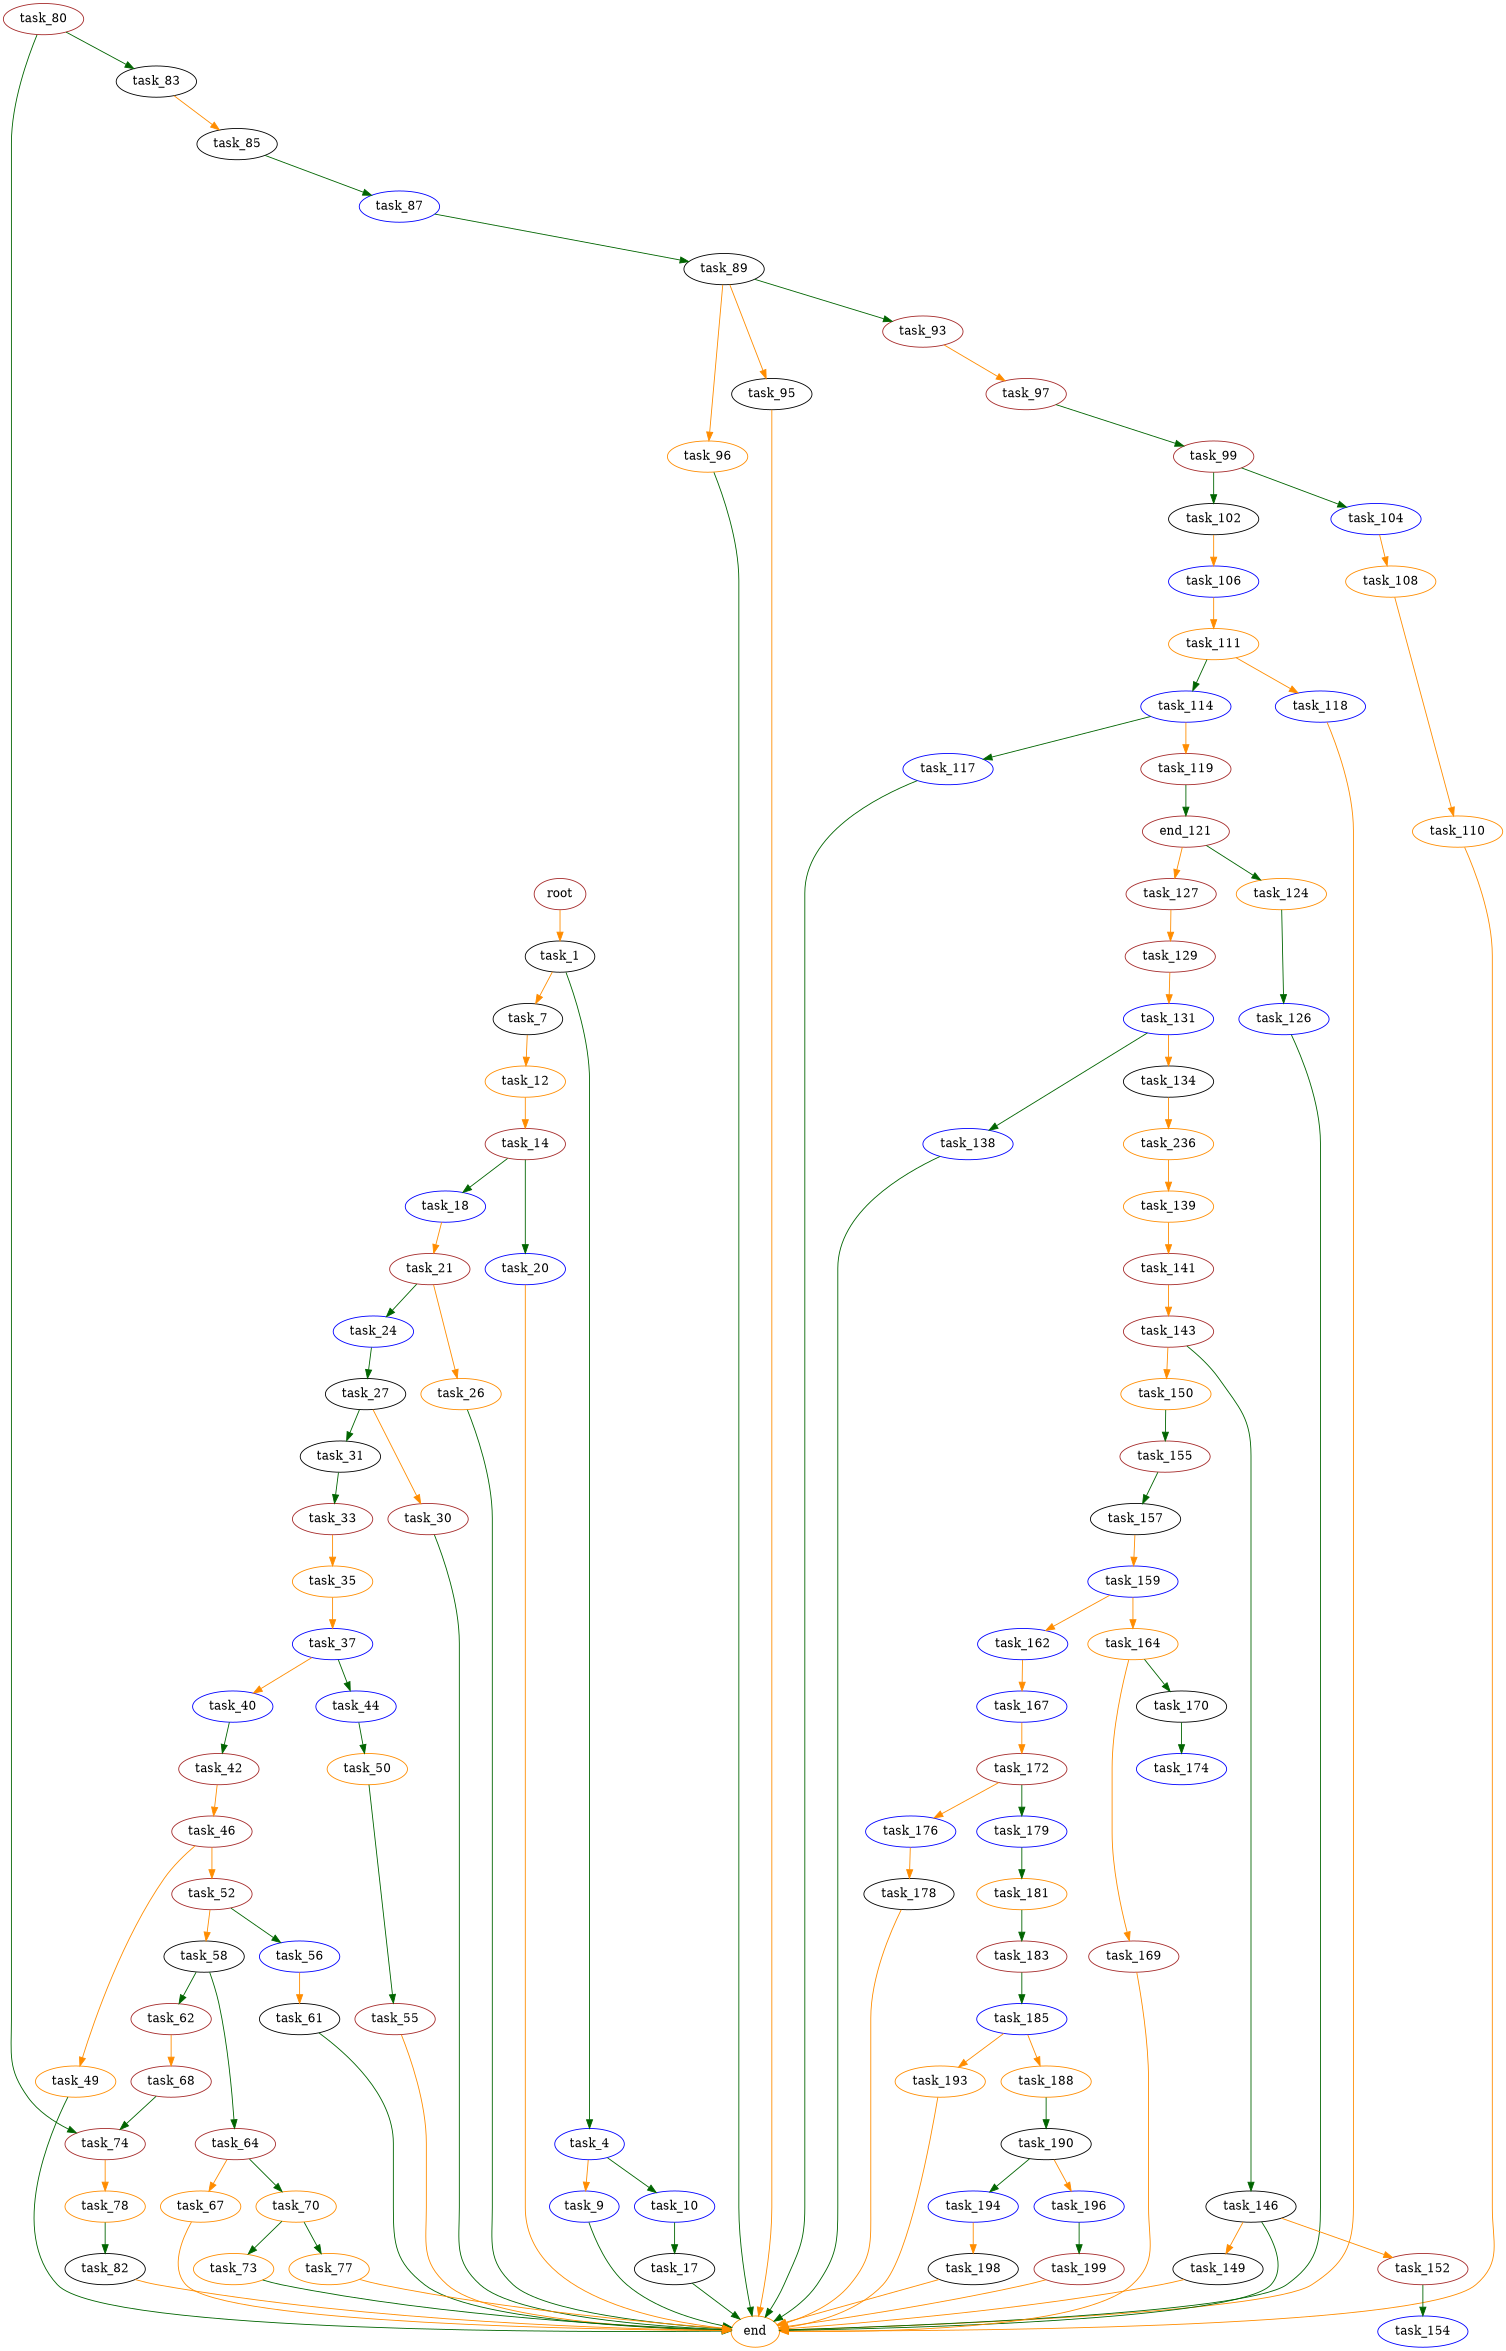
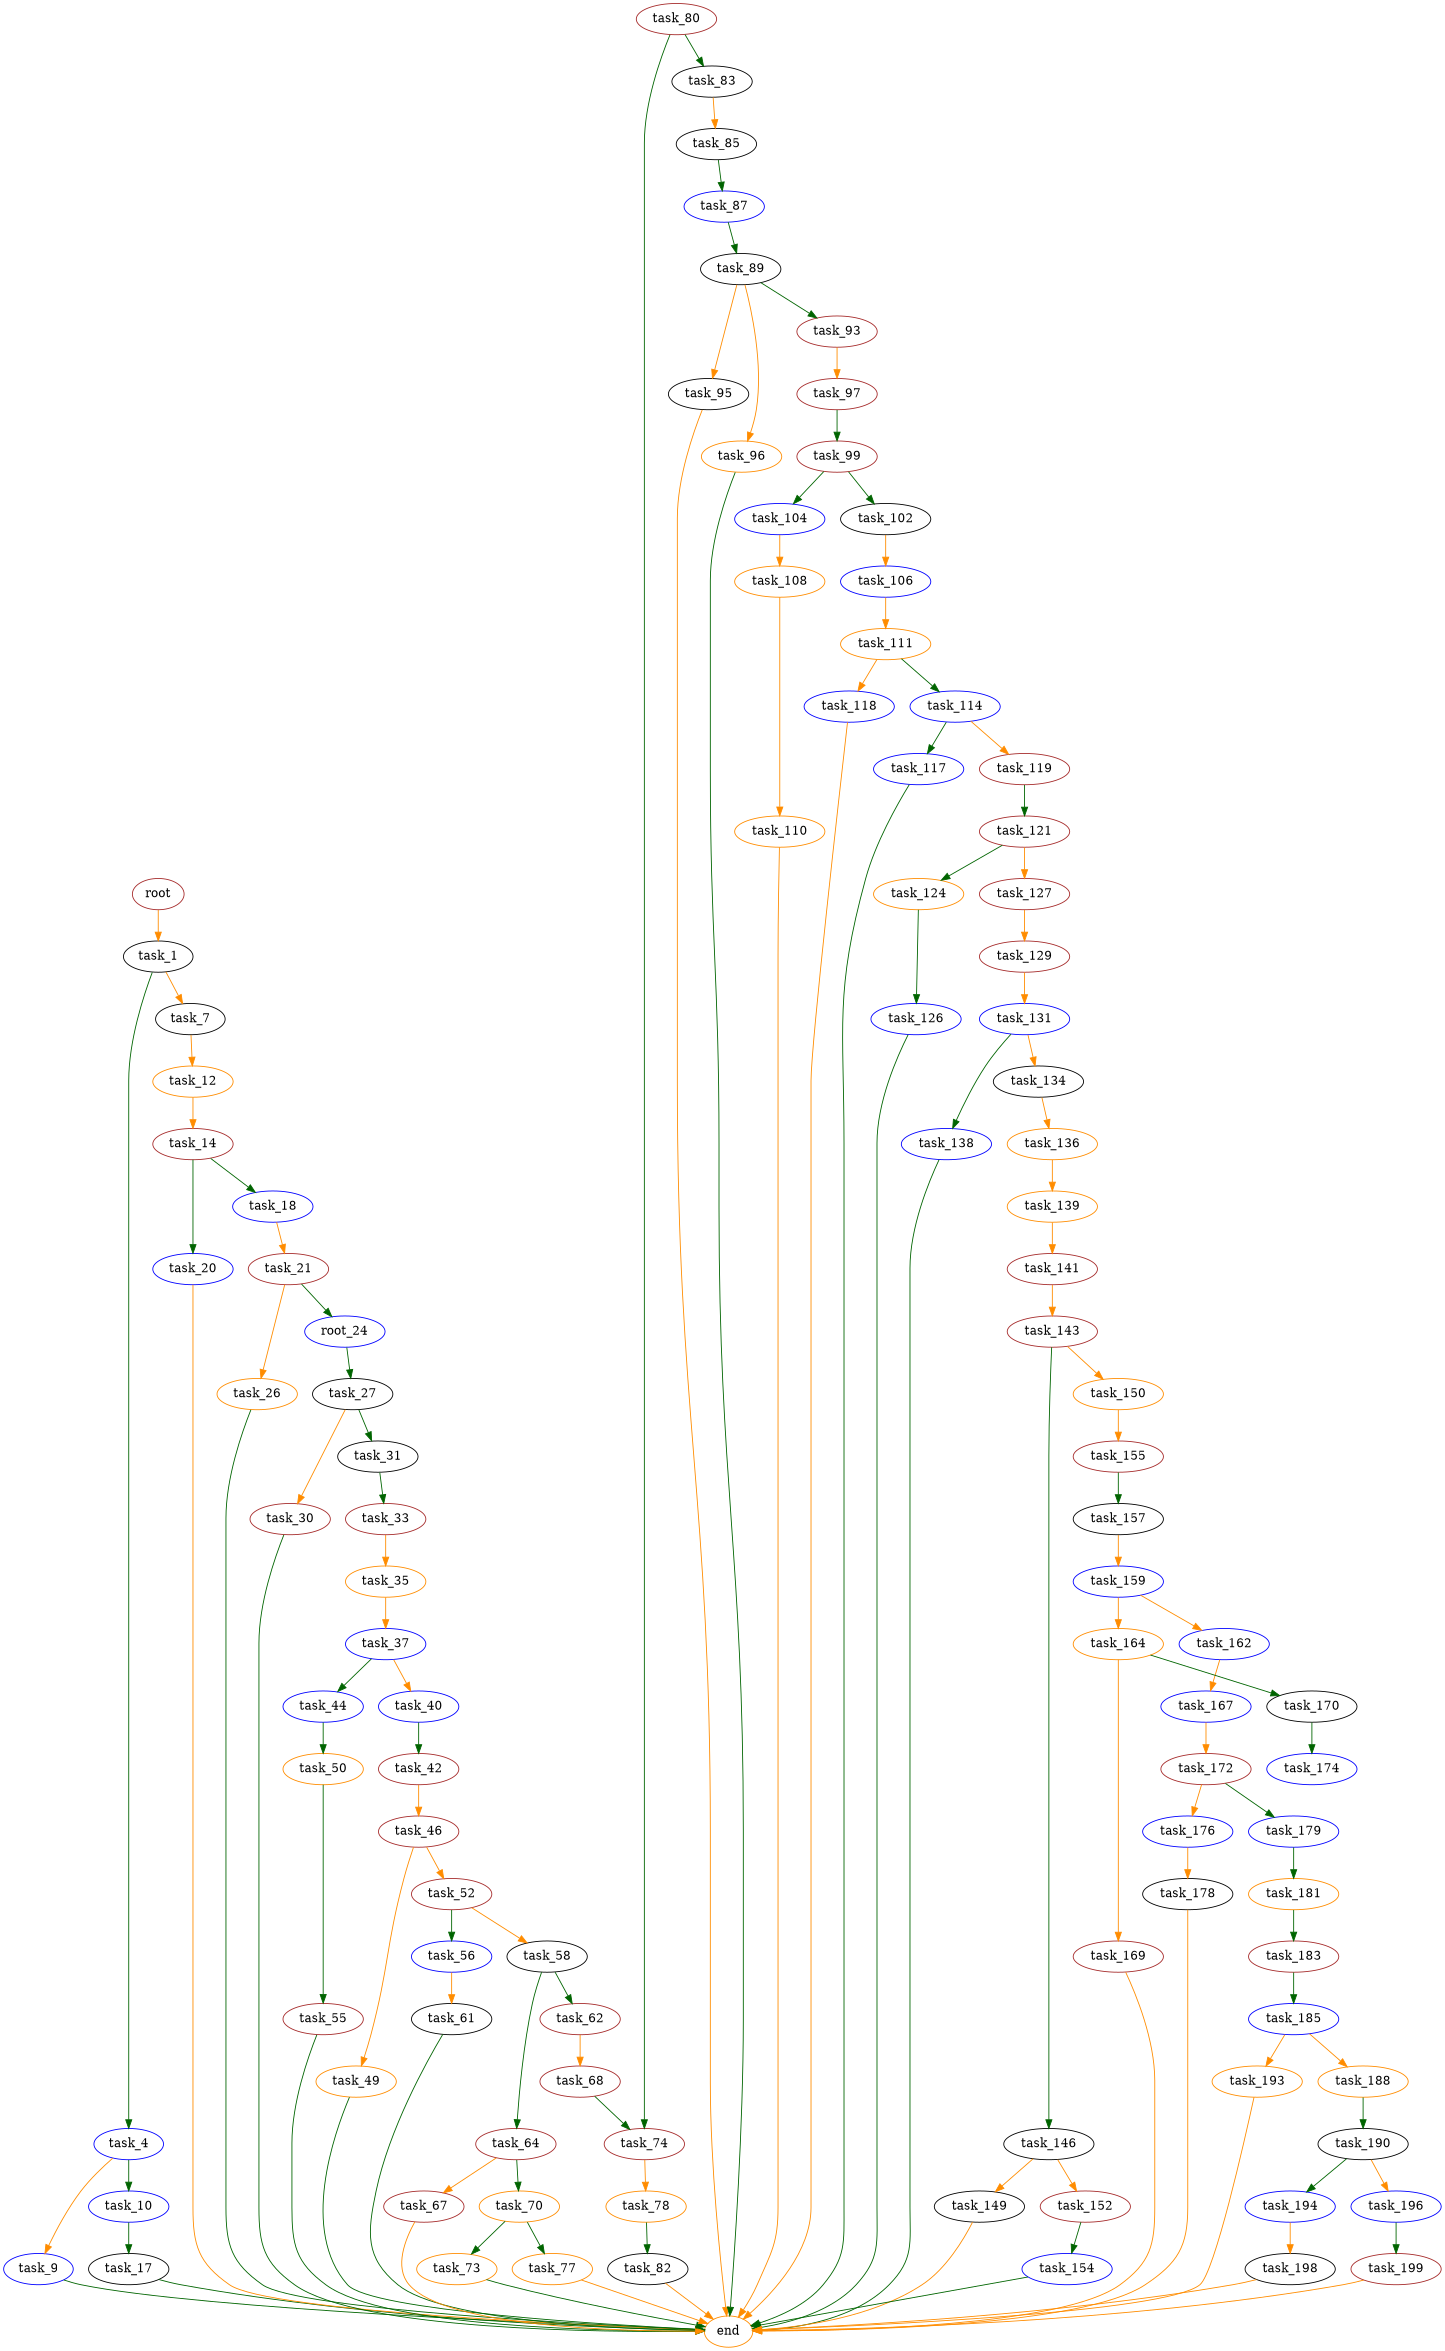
(1186, 832) -> (1025, 832)
(1168, 1144) -> (1052, 1144)
(373, 1332) -> (345, 1332)
(1166, 1421) -> (1118, 1421)
(201, 2207) -> (424, 2207)
(457, 2290) -> (347, 2295)
(1066, 2320) -> (914, 2297)
